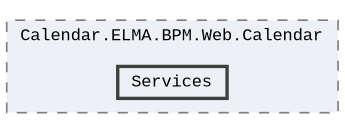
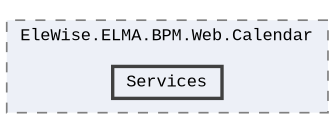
(172, 36) -> (167, 36)
